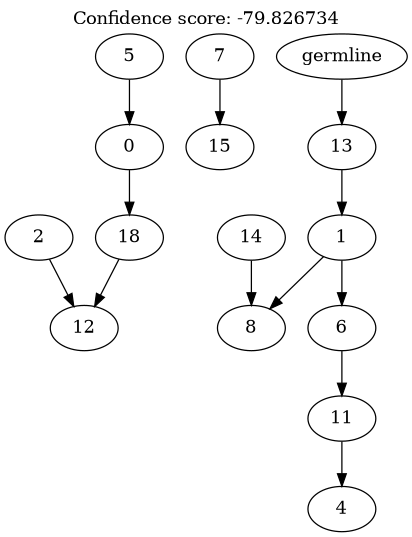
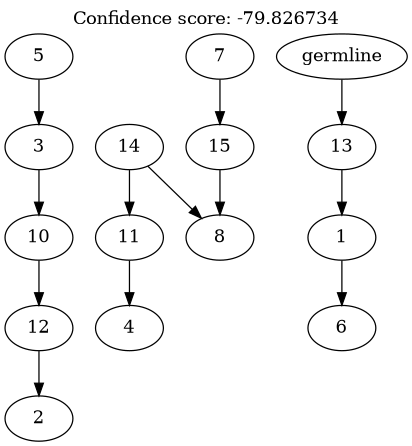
(129, 147) -> (39, 147)
(129, 238) -> (39, 238)
(59, 277) -> (39, 367)
(301, 278) -> (220, 186)
(342, 367) -> (129, 186)
